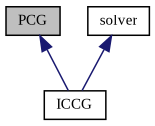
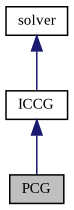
(58, 70) -> (37, 155)
